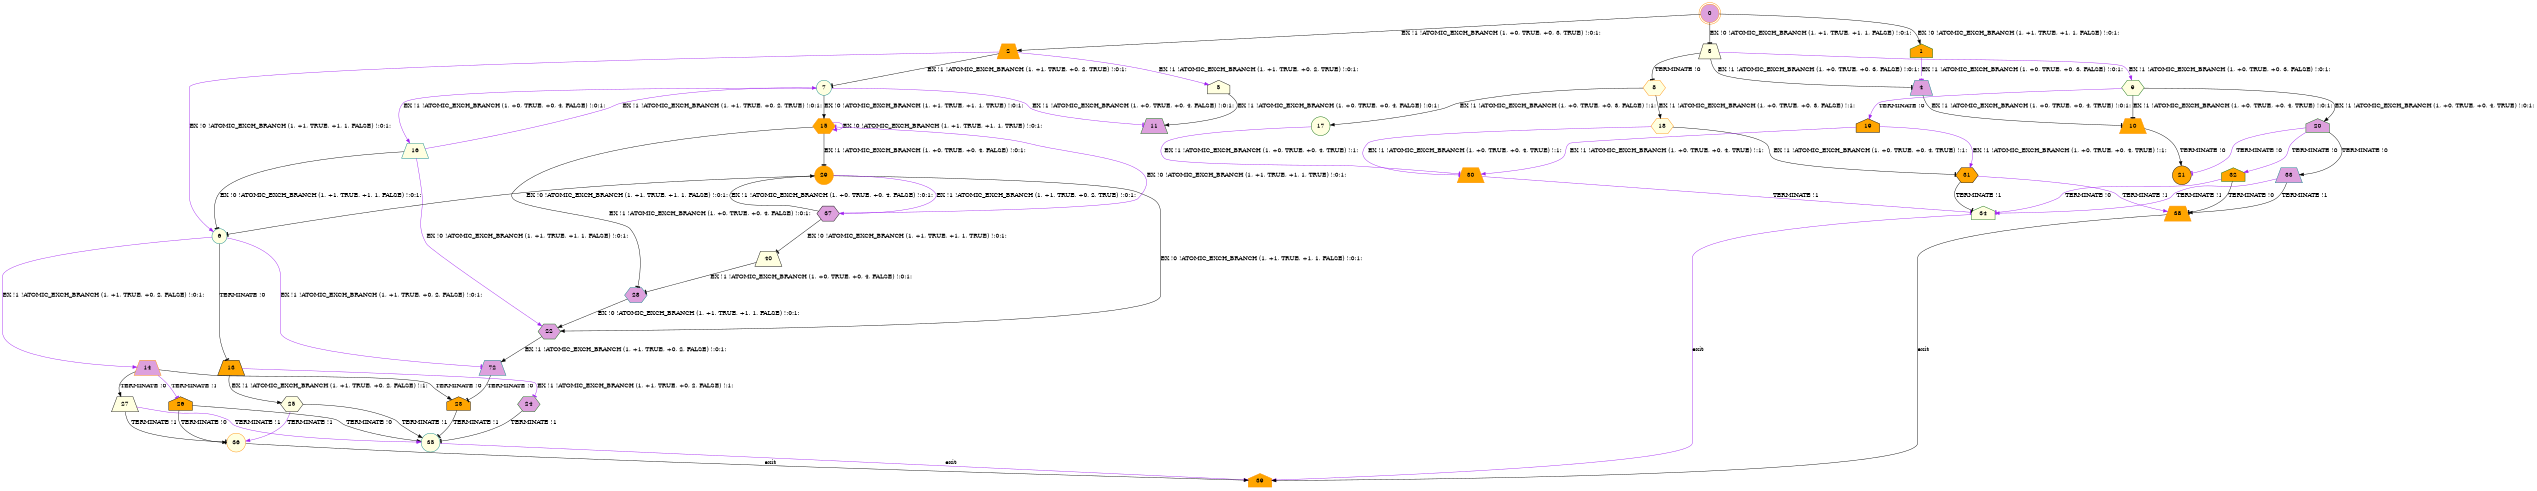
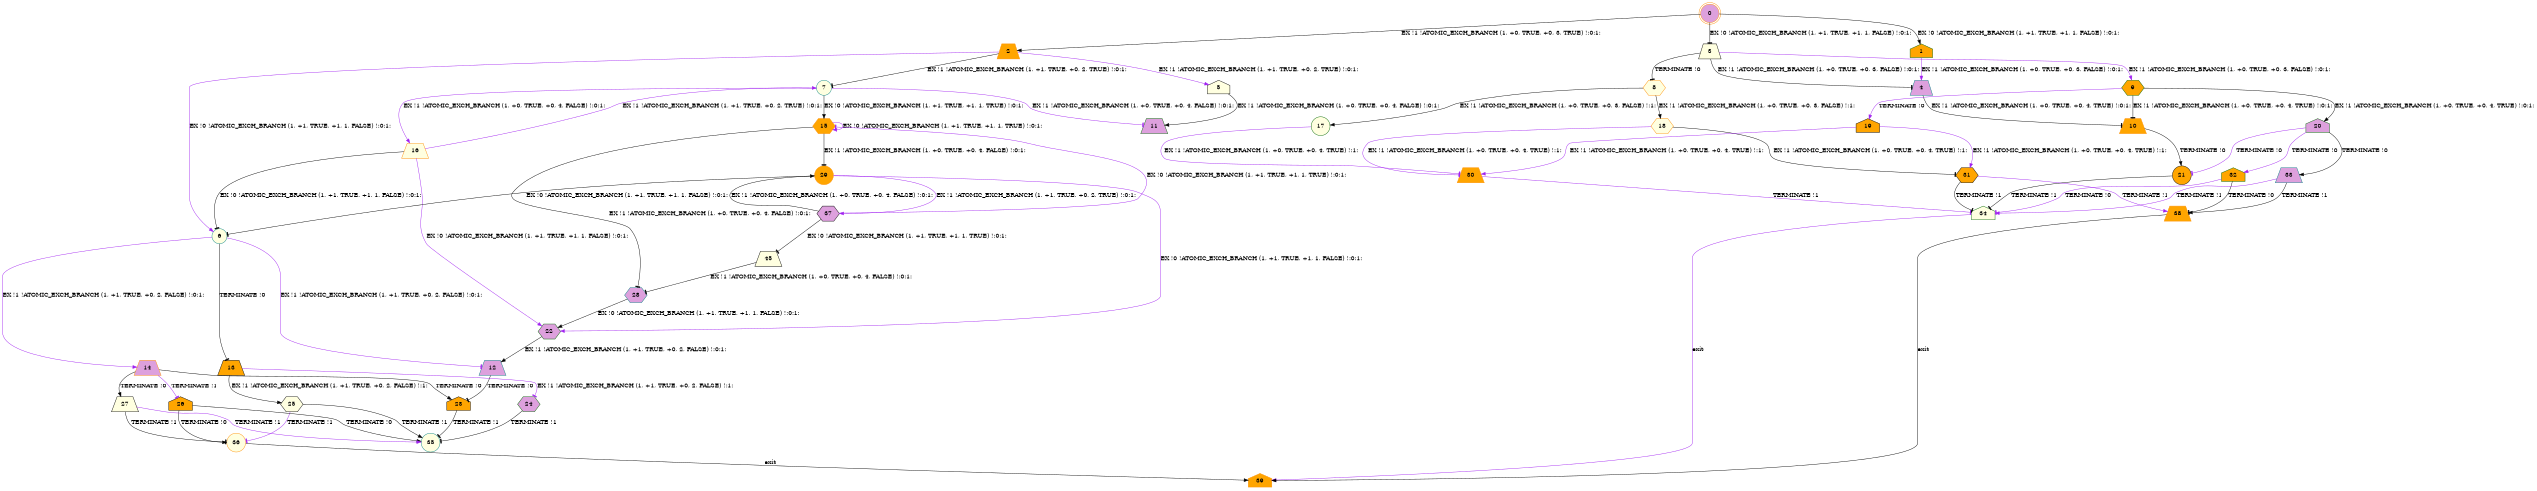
(1921, 67) -> (1921, 67)
(2133, 88) -> (2133, 88)
(415, 151) -> (415, 151)
none -> (2079, 181)
(768, 259) -> (768, 259)
(1074, 315) -> (1074, 315)
(492, 368) -> (492, 368)
(276, 431) -> (276, 431)
(842, 461) -> none
